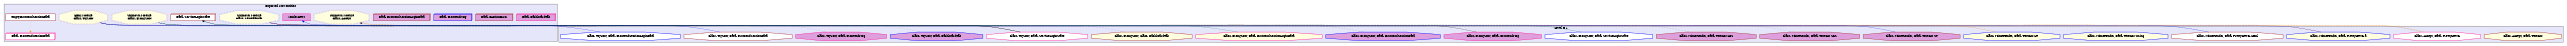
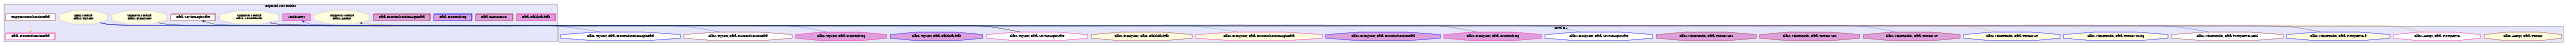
(463, 26) -> (463, 26)
